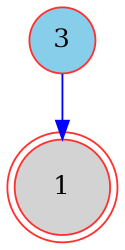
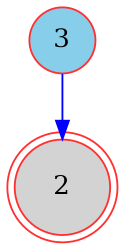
(62, 187) -> (62, 187)
